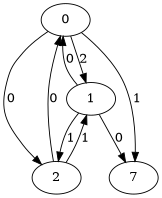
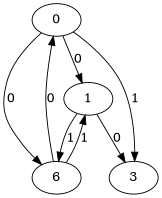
(84, 59) -> (78, 59)
(66, 67) -> none
(57, 178) -> (57, 178)
(134, 178) -> (134, 178)
